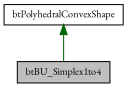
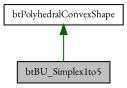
(64, 72) -> (64, 72)
